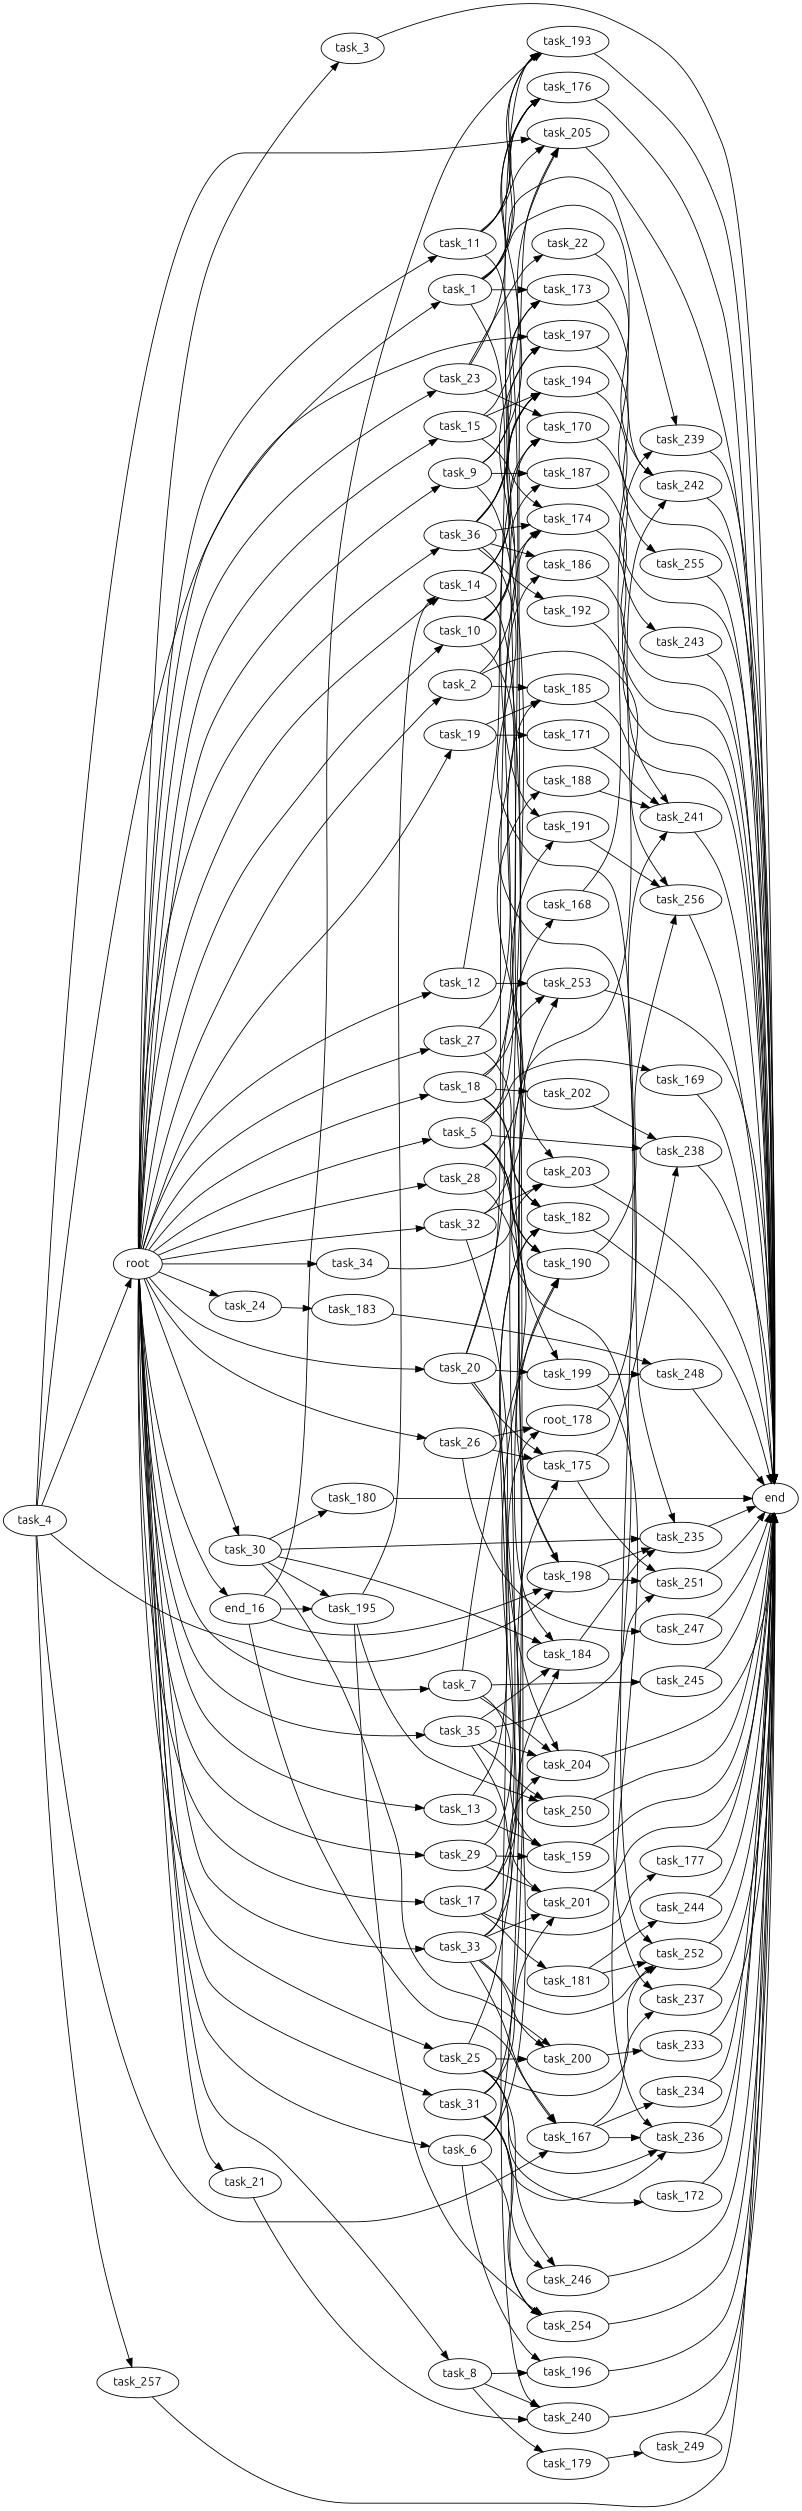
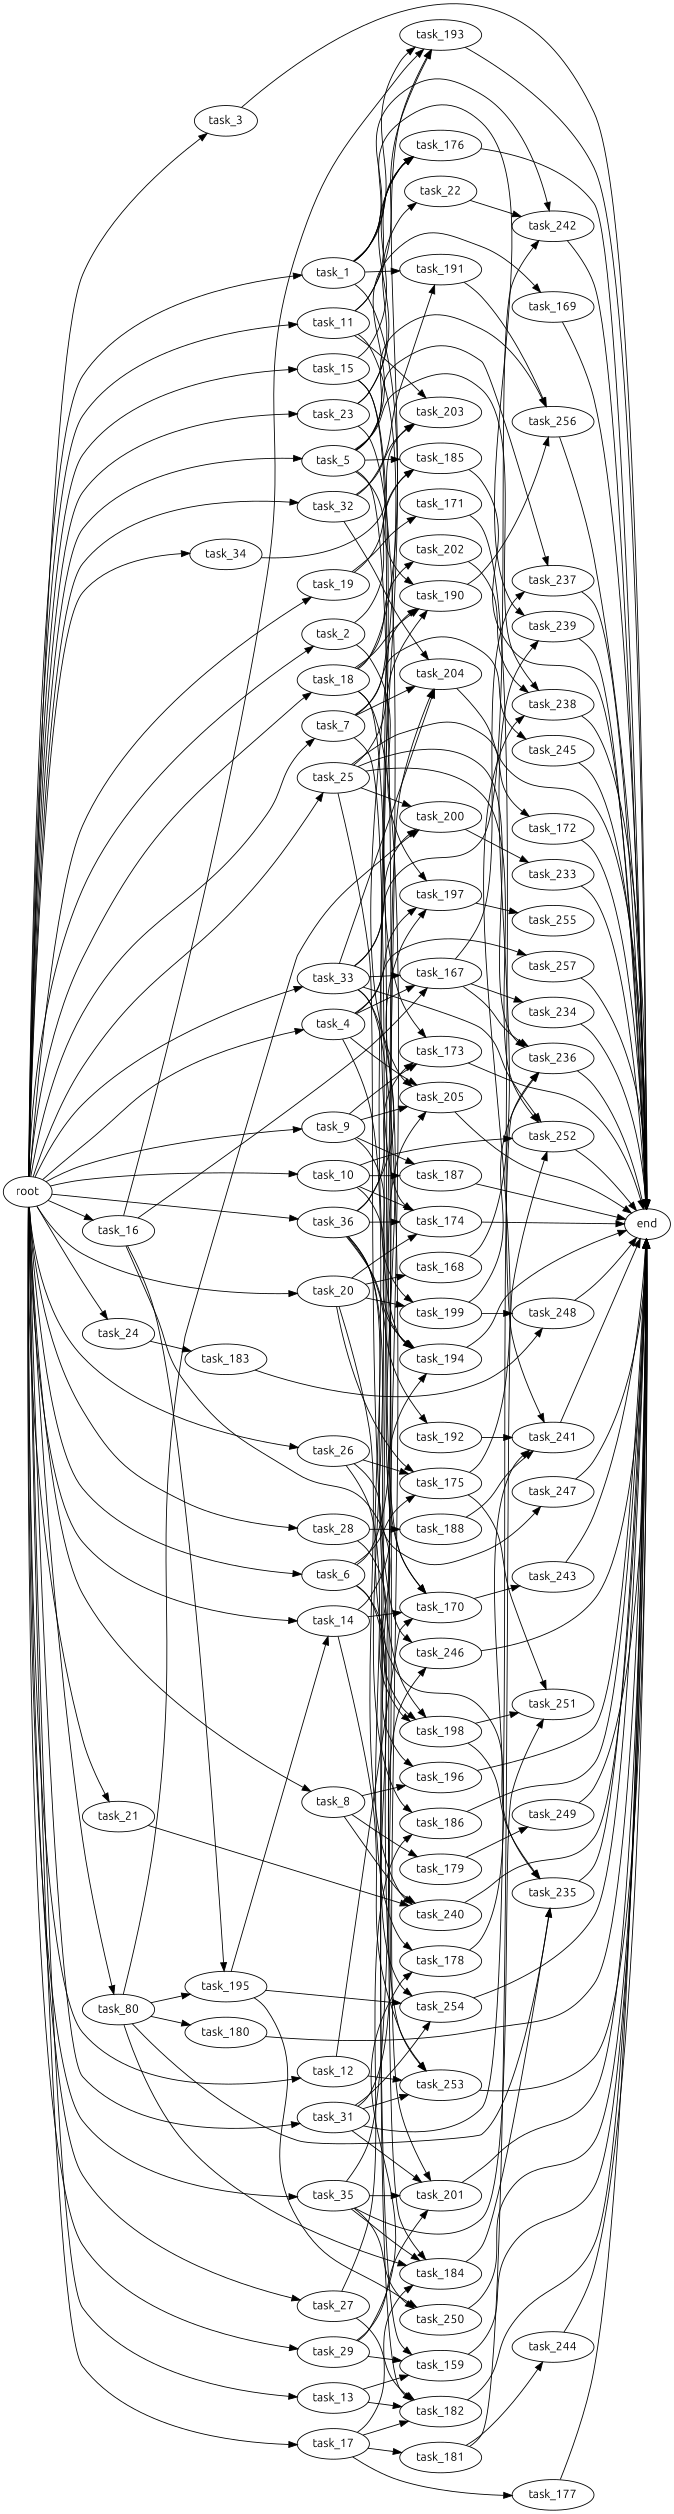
(635, 704) -> (412, 321)
(765, 1021) -> none
(520, 1075) -> (367, 1765)
none -> (391, 1288)
(725, 1303) -> none
(85, 1396) -> (150, 1088)
(568, 1420) -> (441, 1961)
(735, 1548) -> none
(245, 1550) -> (119, 2010)
(245, 1609) -> (119, 1231)
